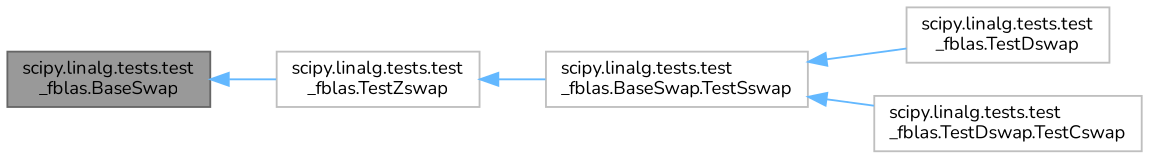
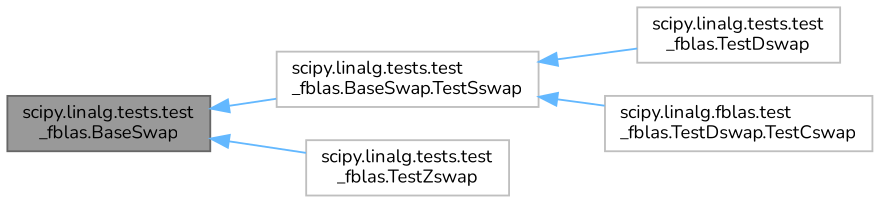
(522, 79) -> (253, 102)
(1008, 124) -> (739, 124)
